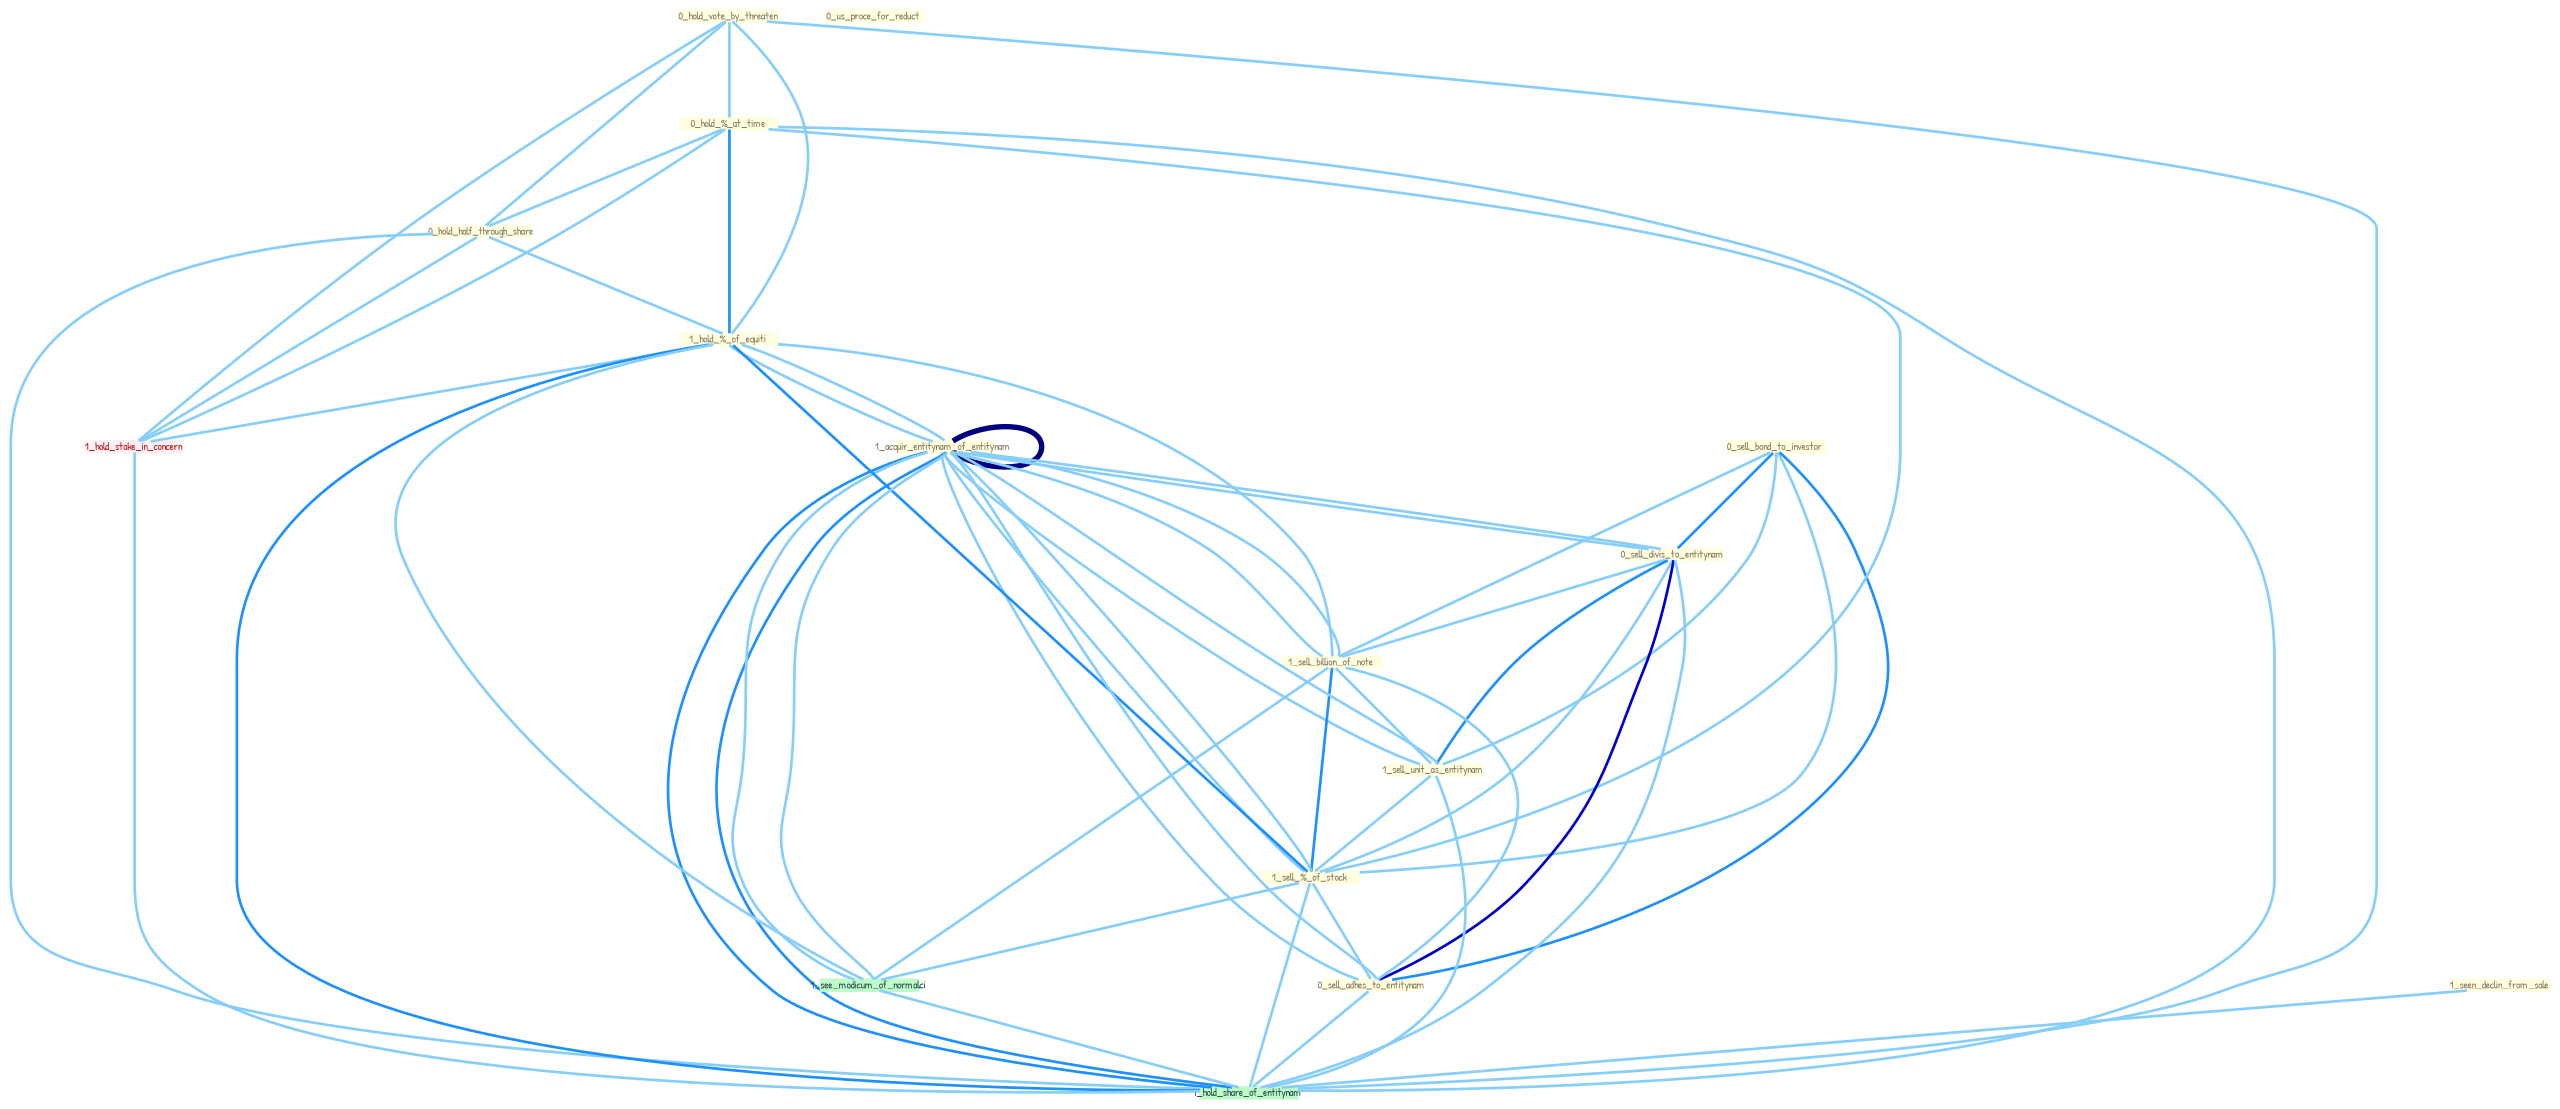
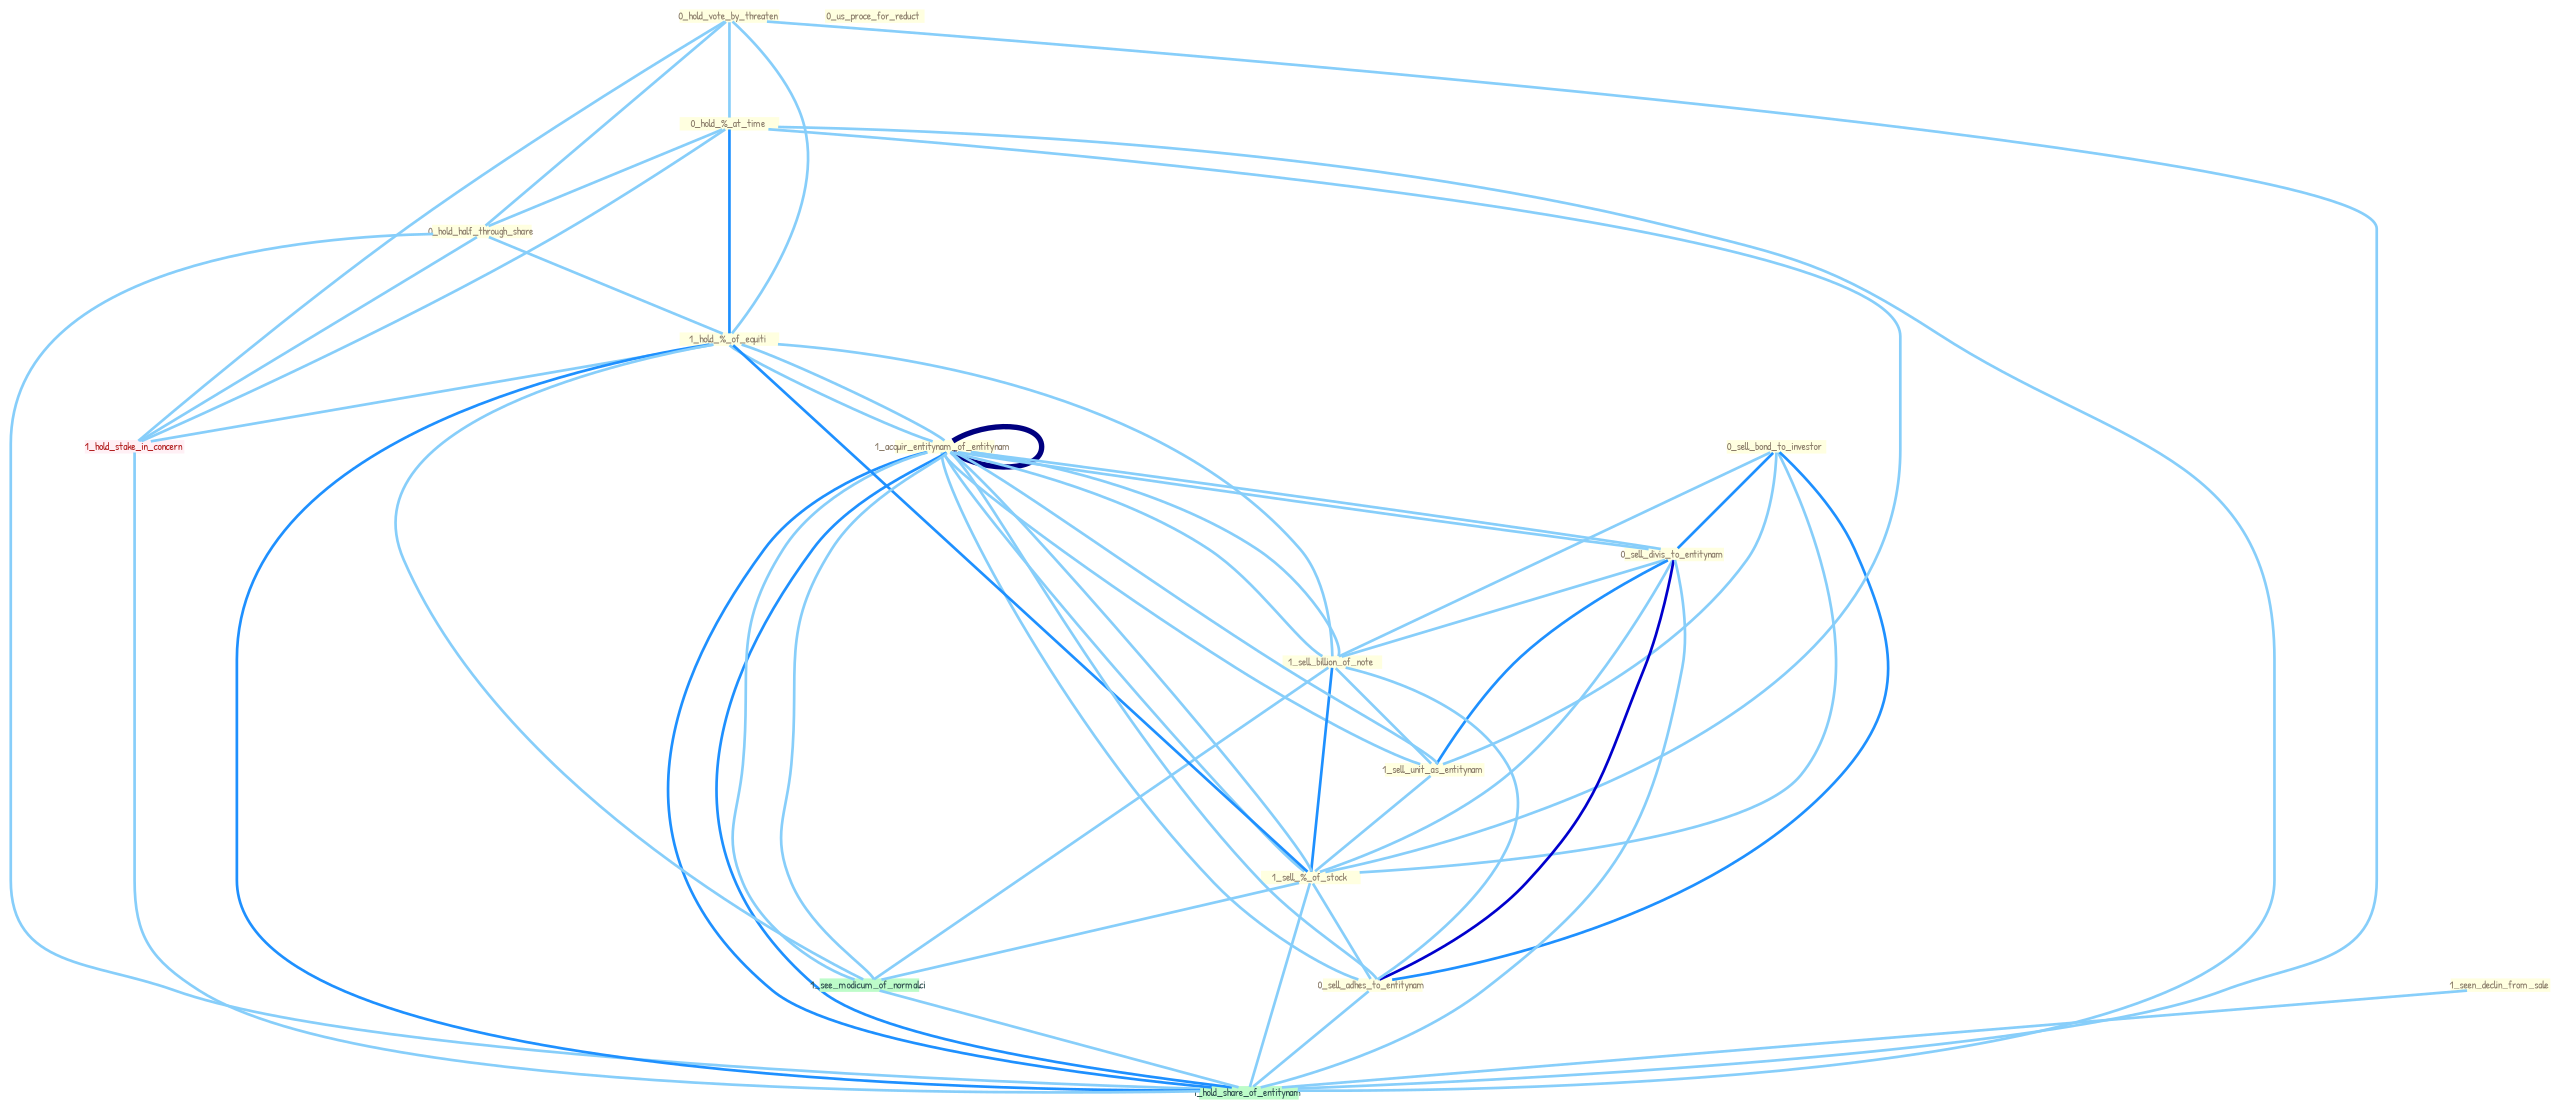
(1443, 994) -> none
